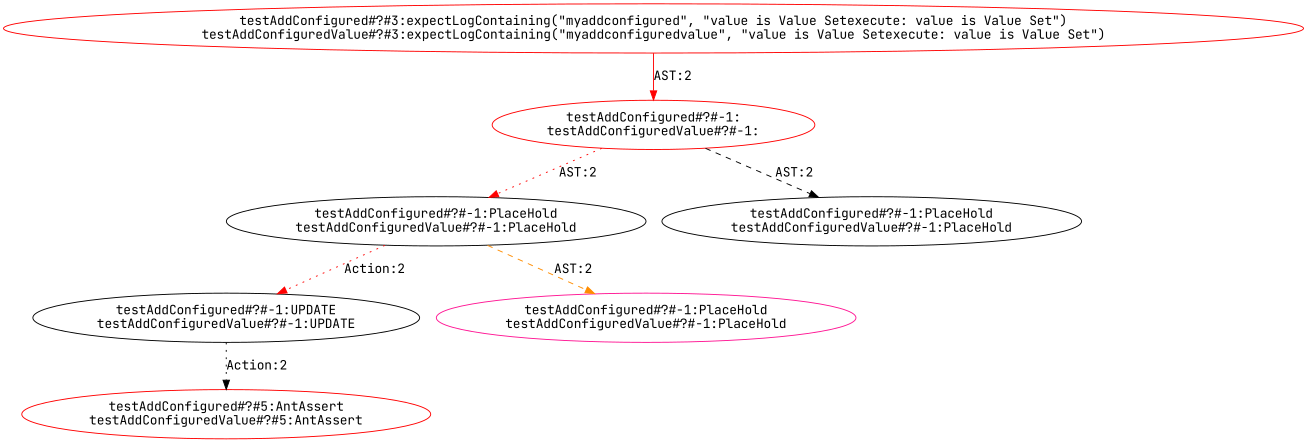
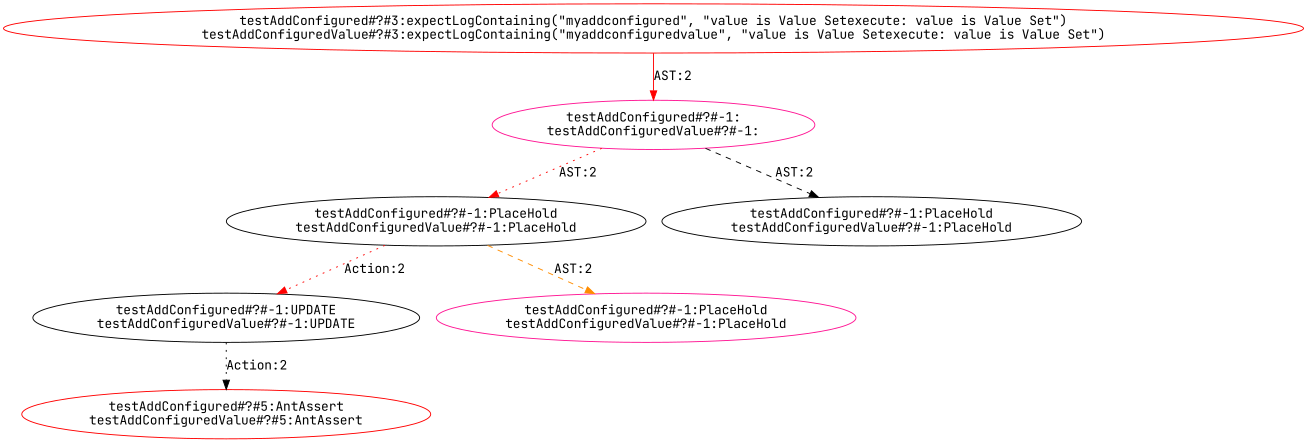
(654, 125) -> (654, 125)
